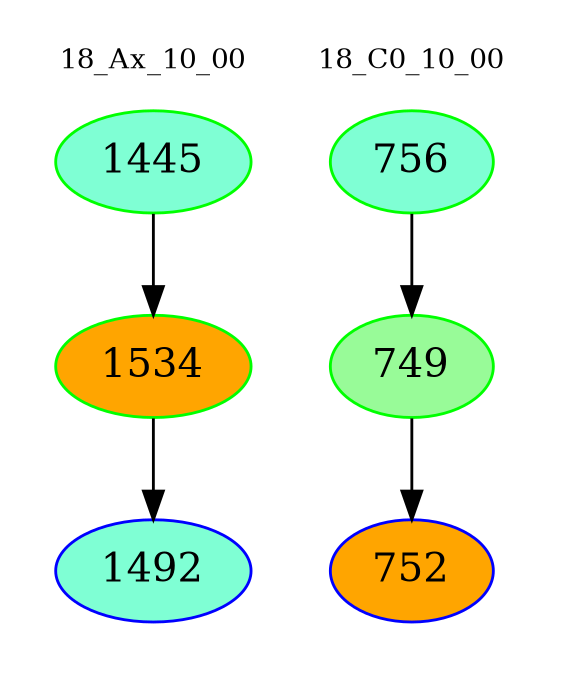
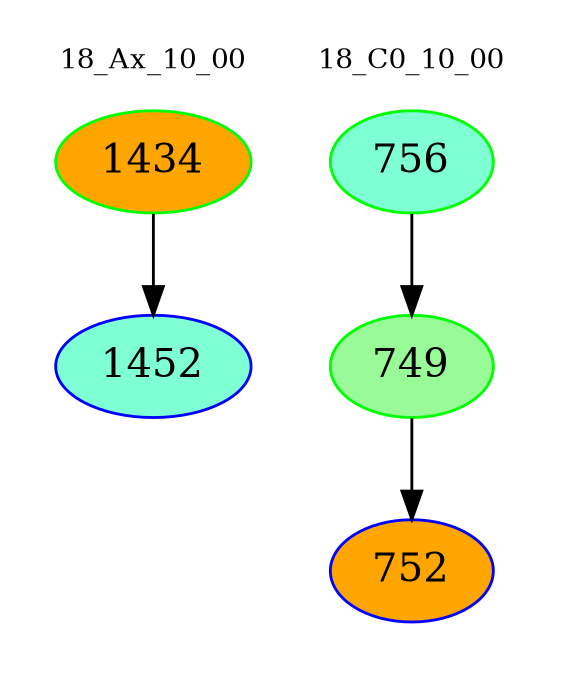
(153, 162) -> none
(153, 366) -> (153, 162)
(153, 571) -> (153, 366)
